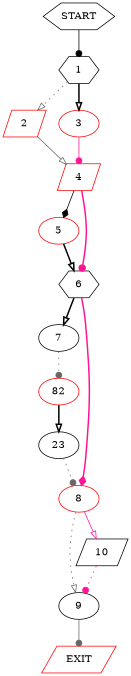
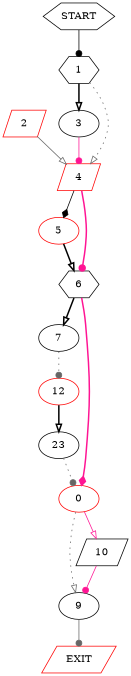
(55, 93) -> (108, 119)
(79, 124) -> (79, 124)
(59, 392) -> (59, 392)
(79, 499) -> (79, 499)
(92, 577) -> (92, 577)
